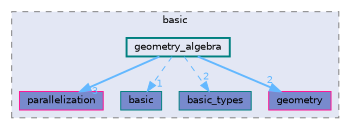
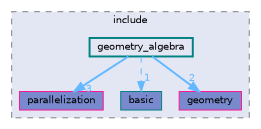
(175, 21) -> (130, 21)
(215, 101) -> none
